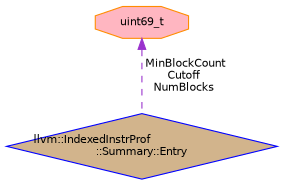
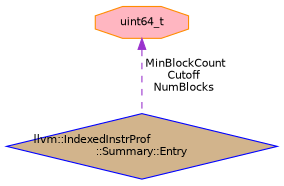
(142, 22) -> (142, 22)
